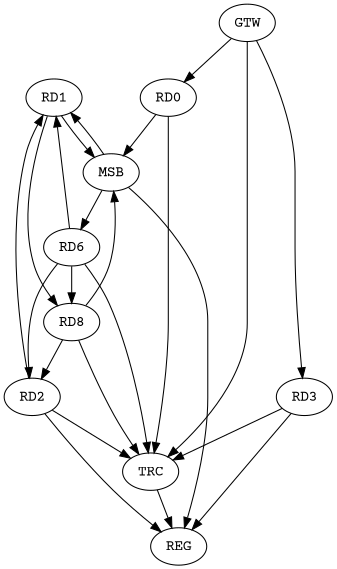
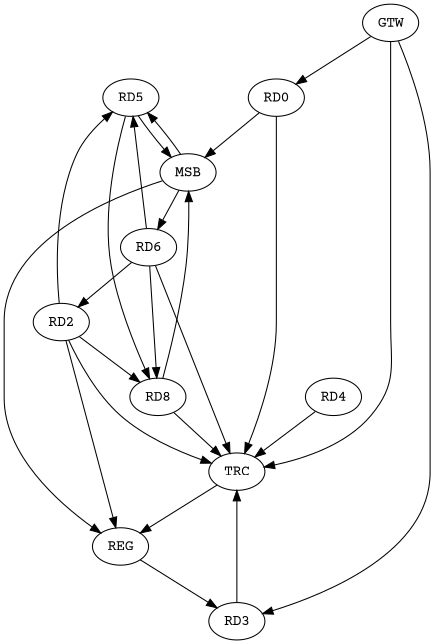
(54, 98) -> (131, 98)
(54, 355) -> (105, 356)
none -> (333, 397)
(245, 468) -> (174, 581)
